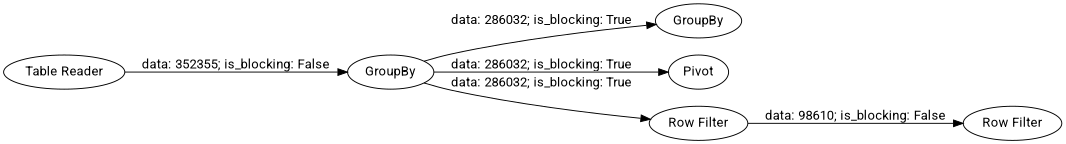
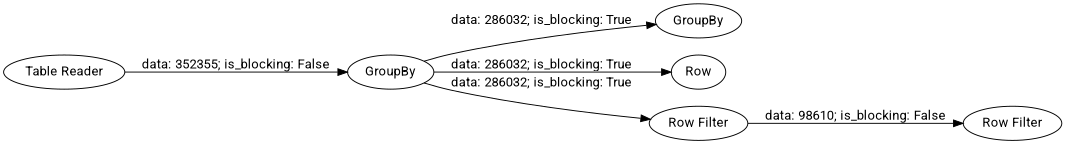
(699, 72) -> (699, 72)
